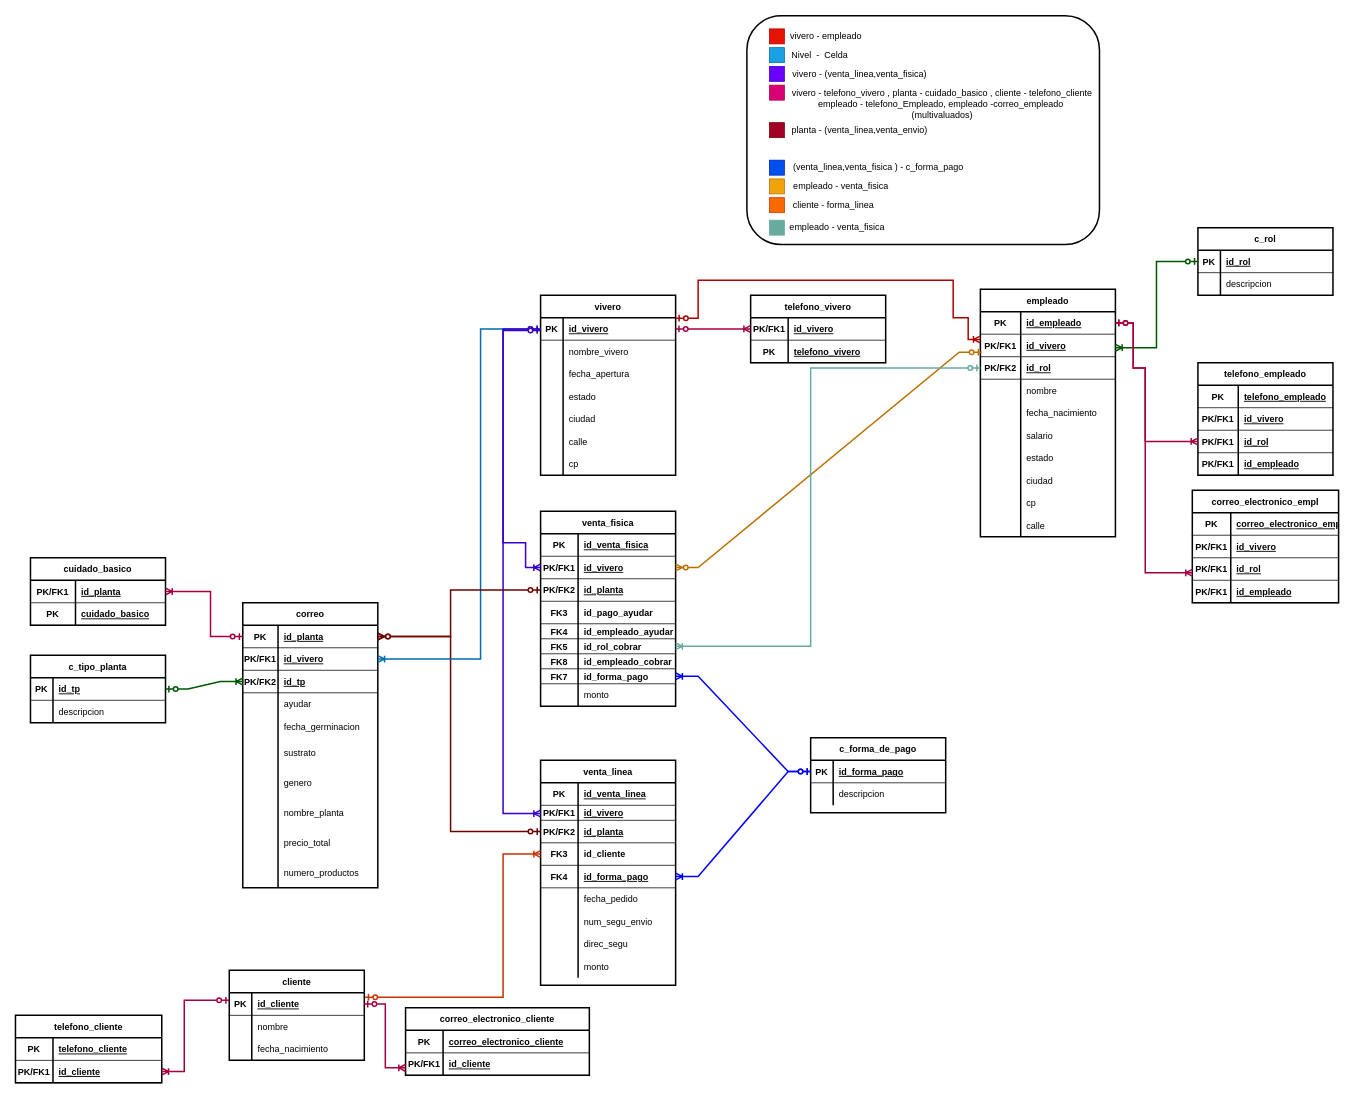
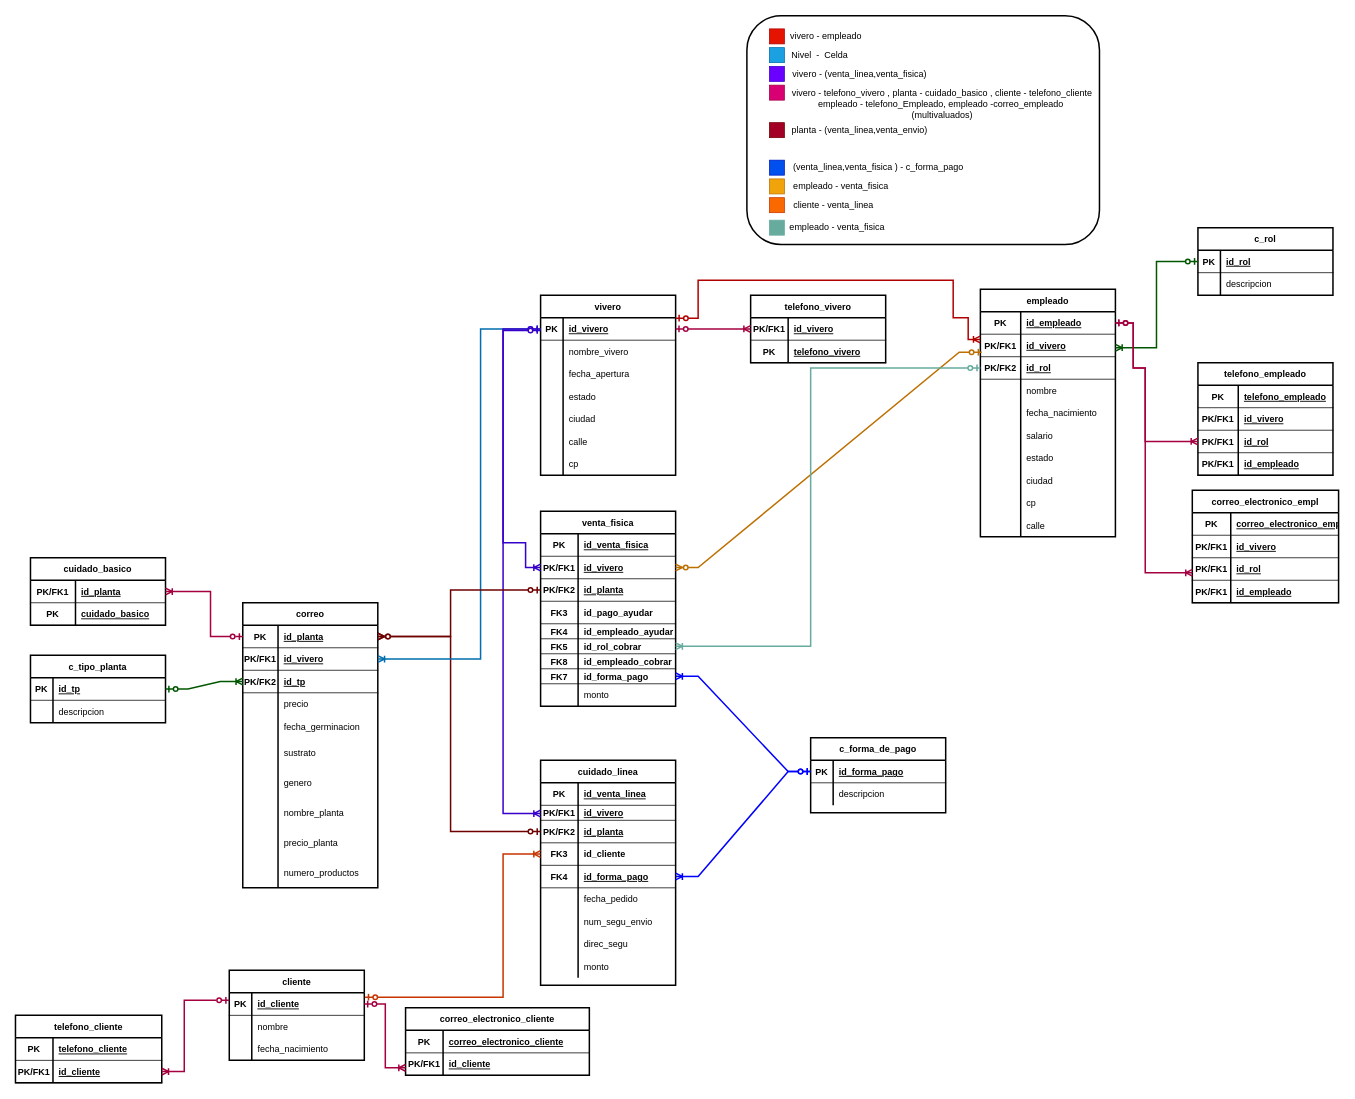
(833, 205) -> (833, 205)
(299, 704) -> (297, 704)
(608, 772) -> (608, 772)
(311, 843) -> (314, 843)
